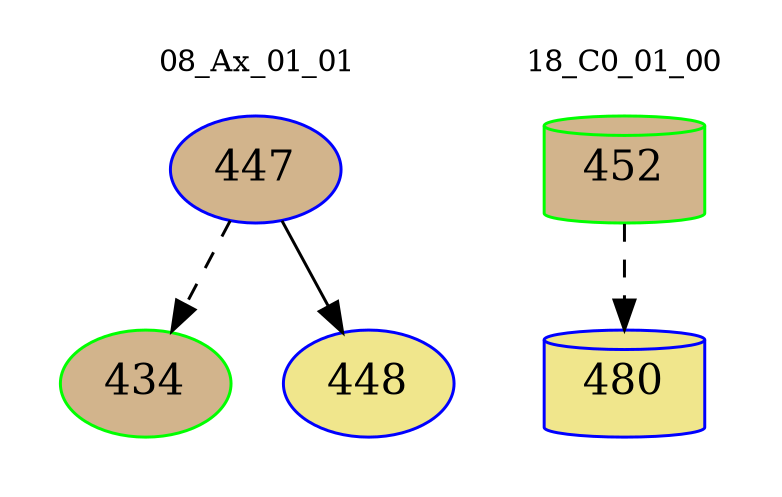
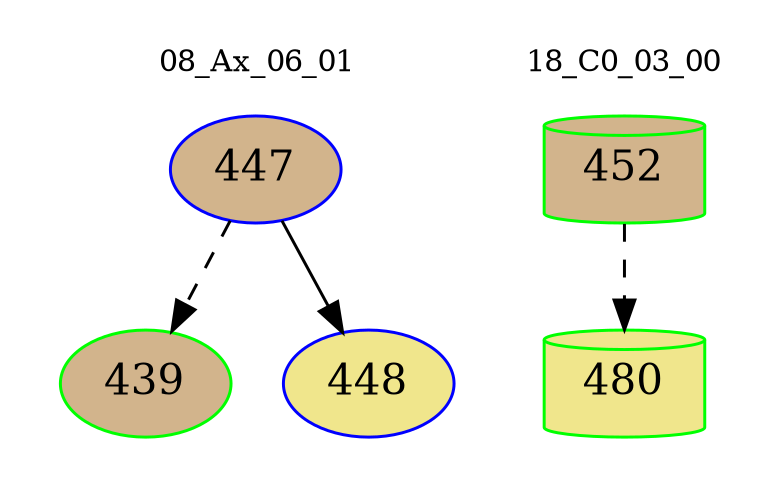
(257, 64) -> (257, 64)
(624, 64) -> (624, 64)
(146, 384) -> (146, 384)
(624, 384) -> (624, 384)
